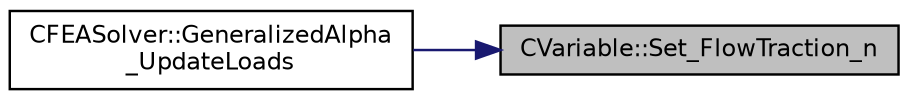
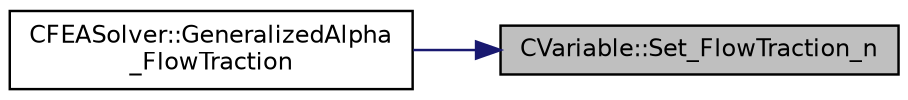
(211, 50) -> (211, 50)
